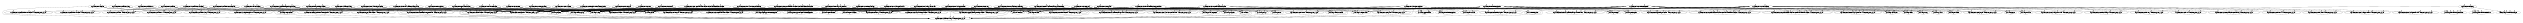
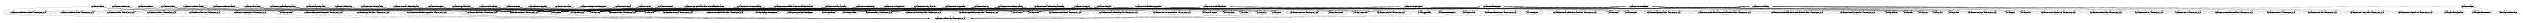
(538, 7) -> (538, 7)
